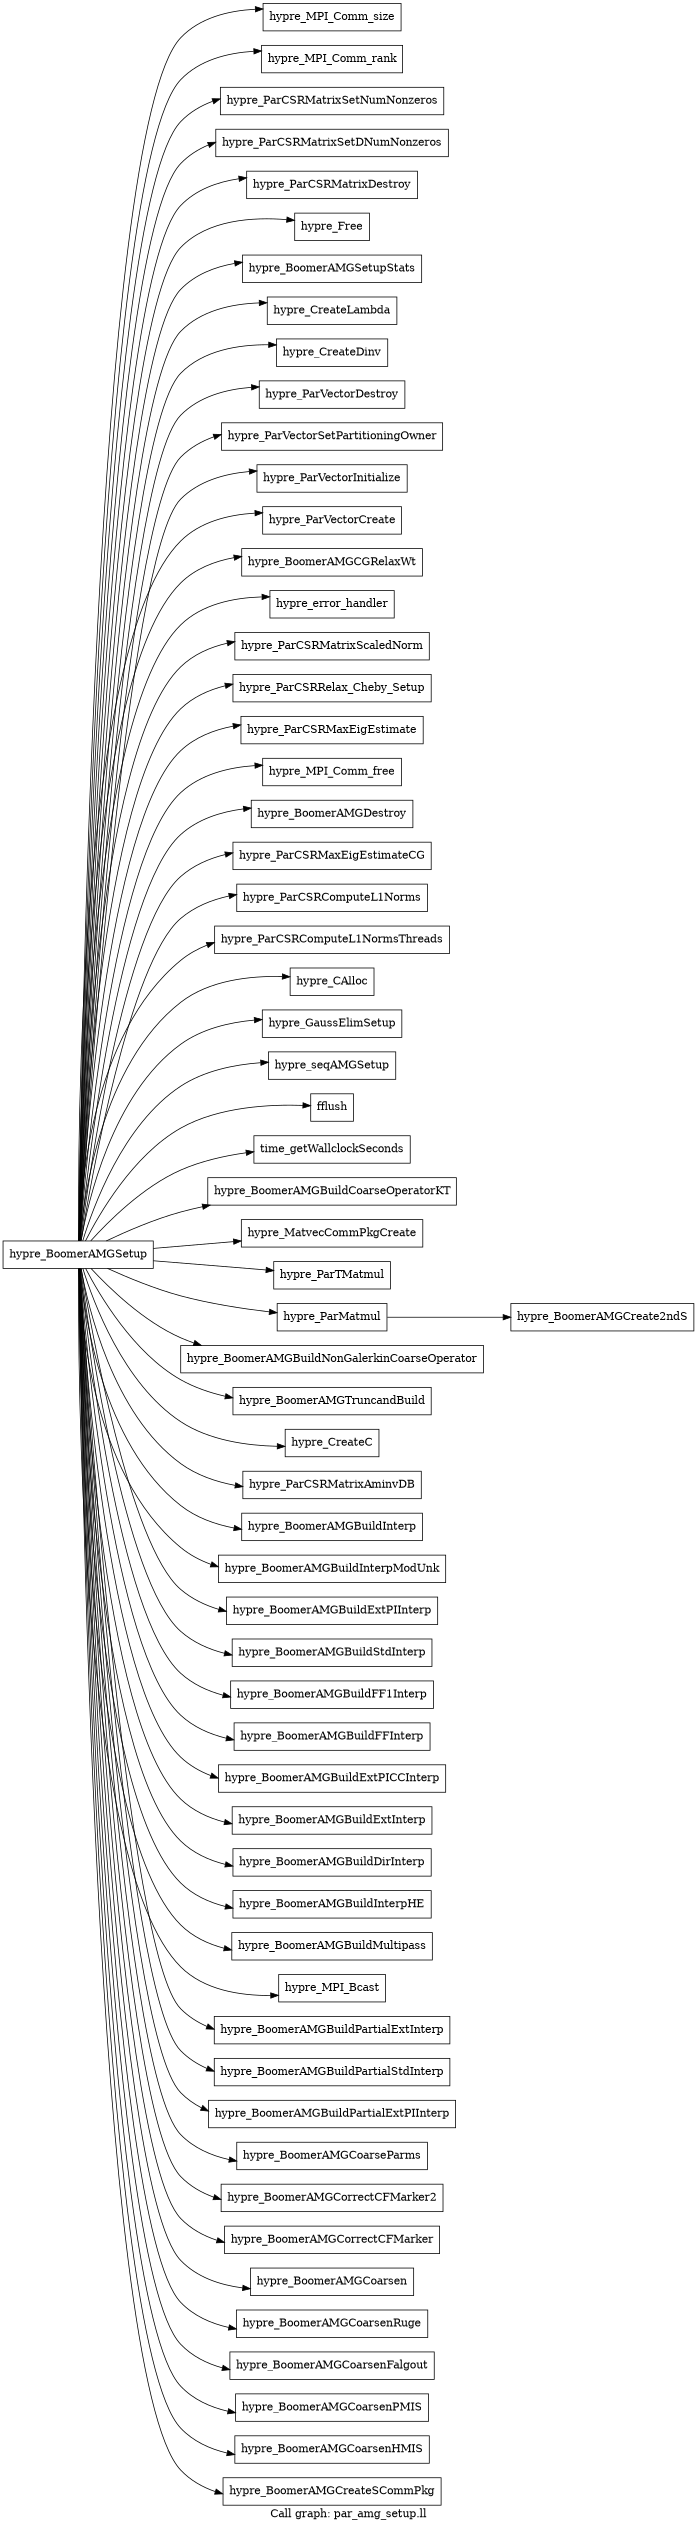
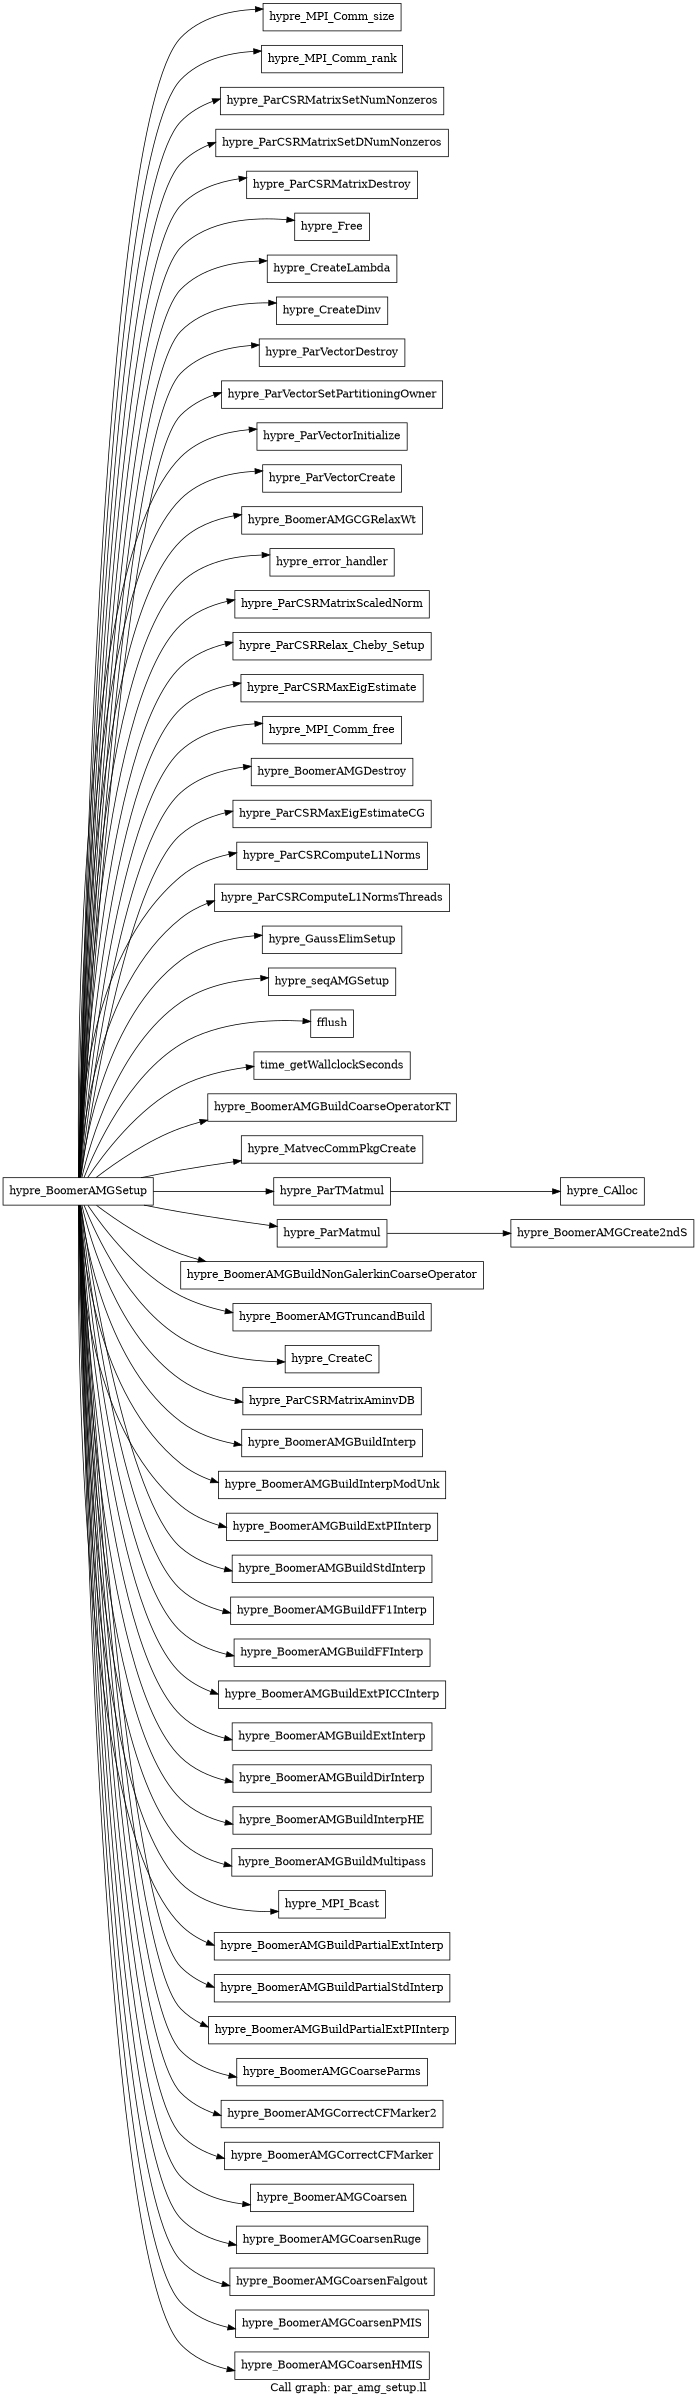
(332, 269) -> none
(130, 1063) -> (472, 1191)
(332, 2491) -> none
